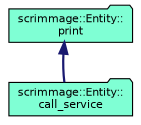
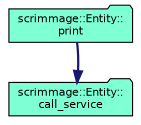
(63, 68) -> (78, 57)
